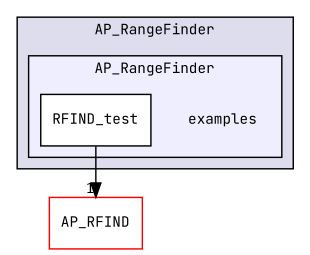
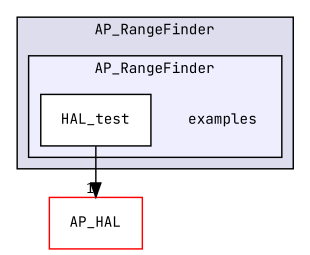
(96, 120) -> (96, 120)
(96, 223) -> (96, 223)
